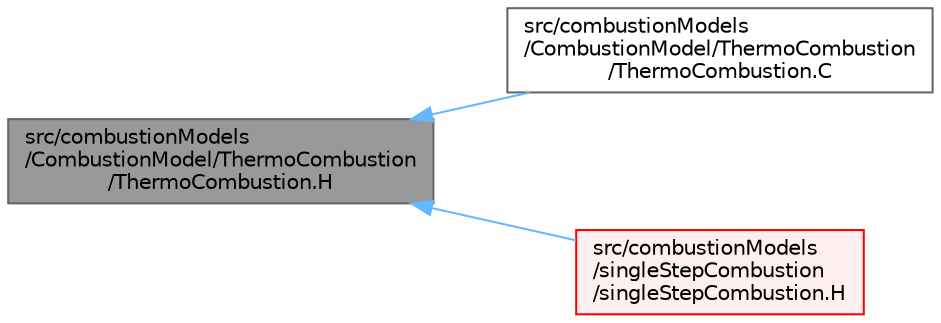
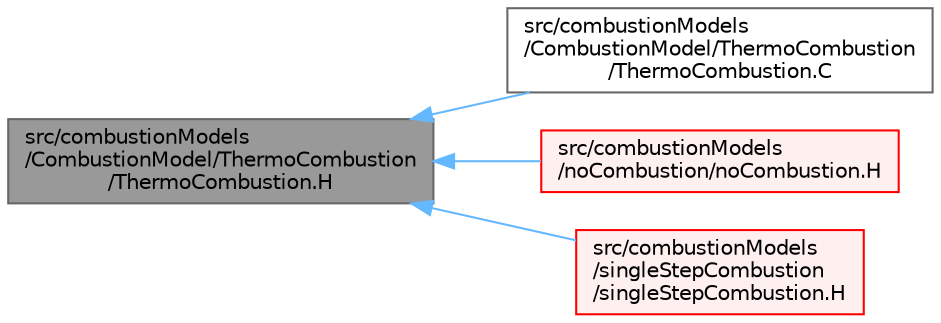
none -> (720, 161)
